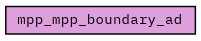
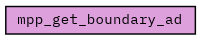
(101, 20) -> (101, 20)
